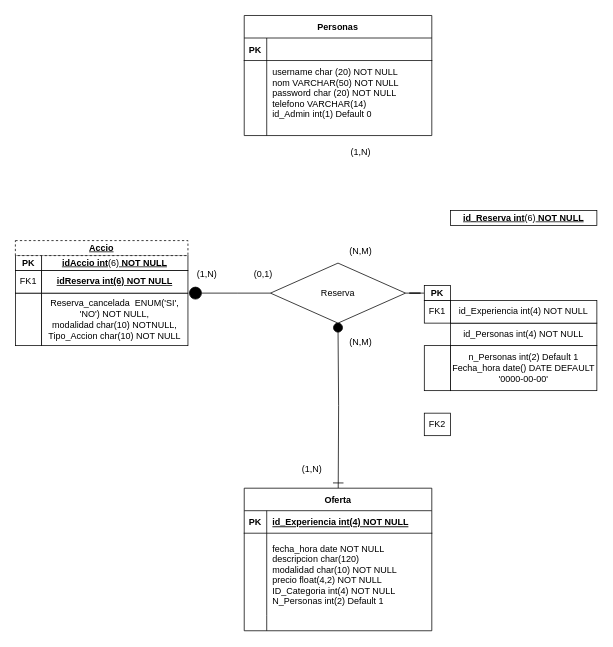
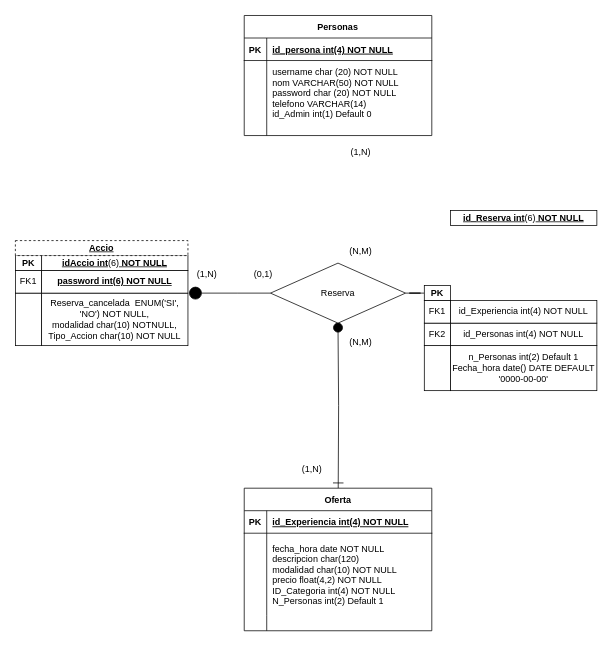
none -> (349, 49)
(115, 282) -> (115, 282)
(437, 424) -> (437, 334)
